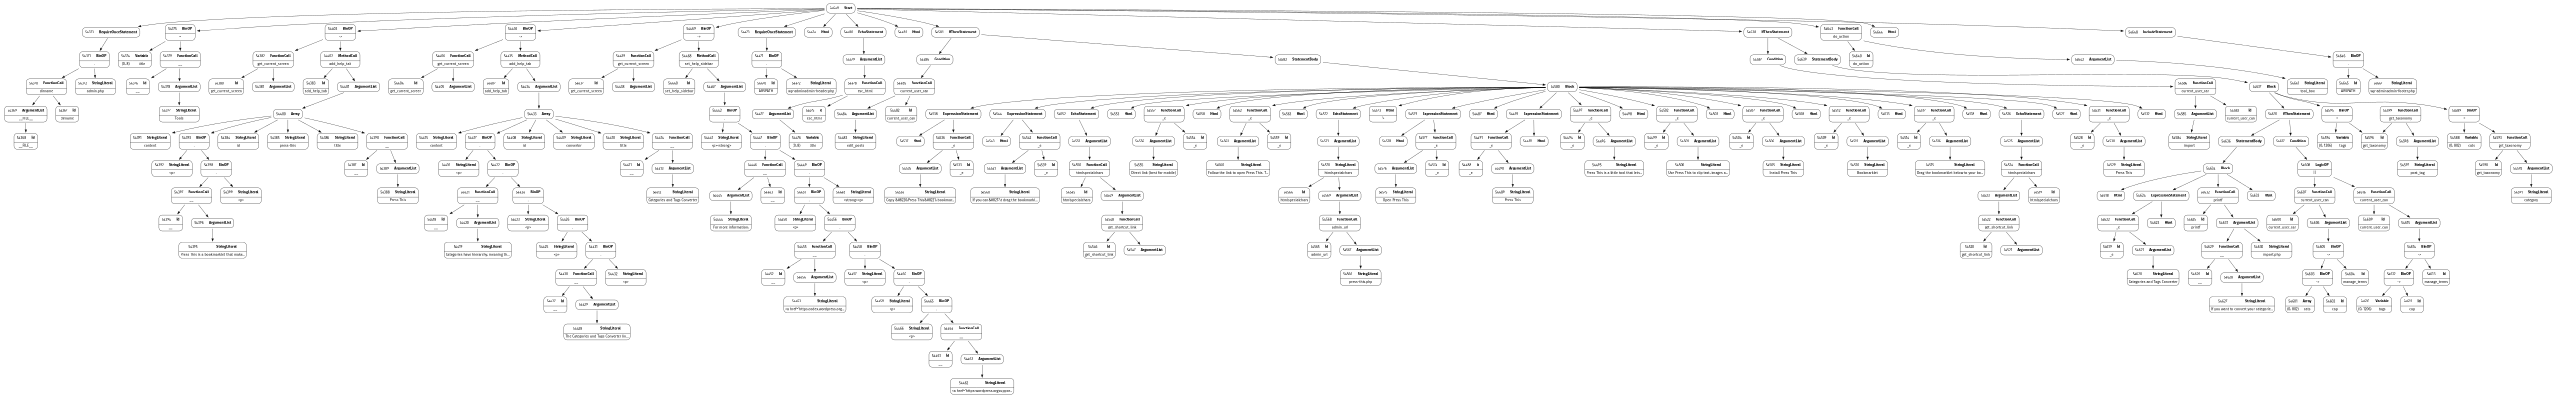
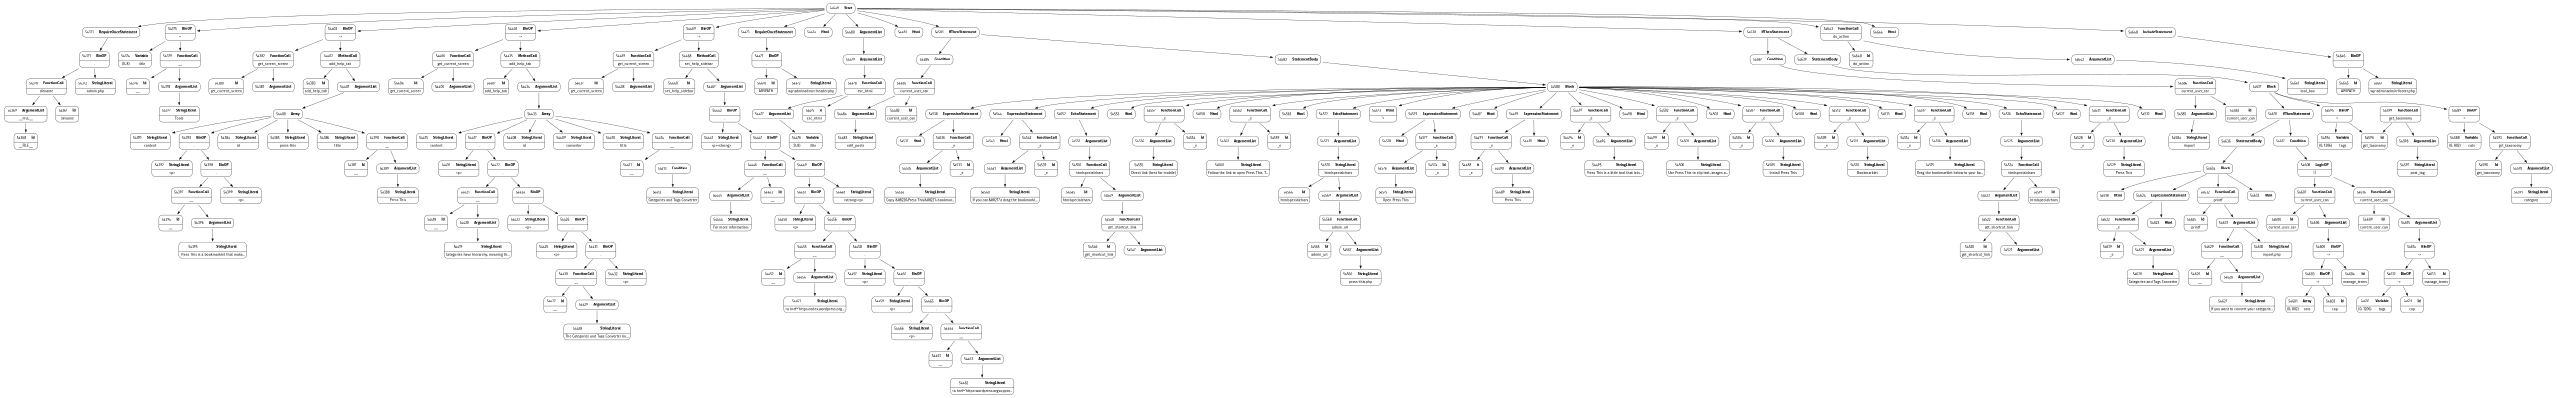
(871, 32) -> (871, 32)
(273, 64) -> (273, 64)
(673, 155) -> none
(680, 168) -> (680, 168)
